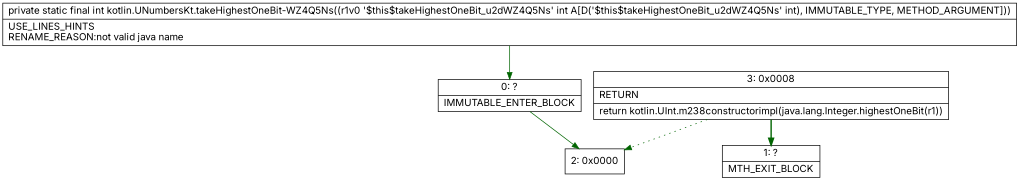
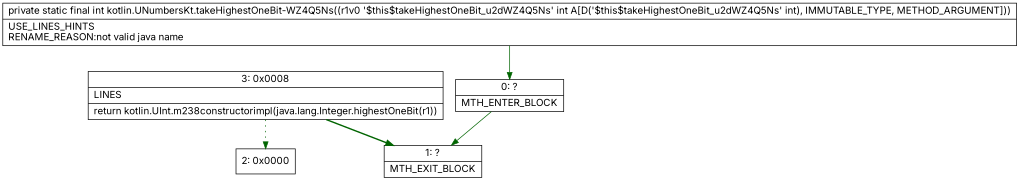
(619, 95) -> (108, 95)
(510, 103) -> (510, 103)
(552, 128) -> (474, 126)
